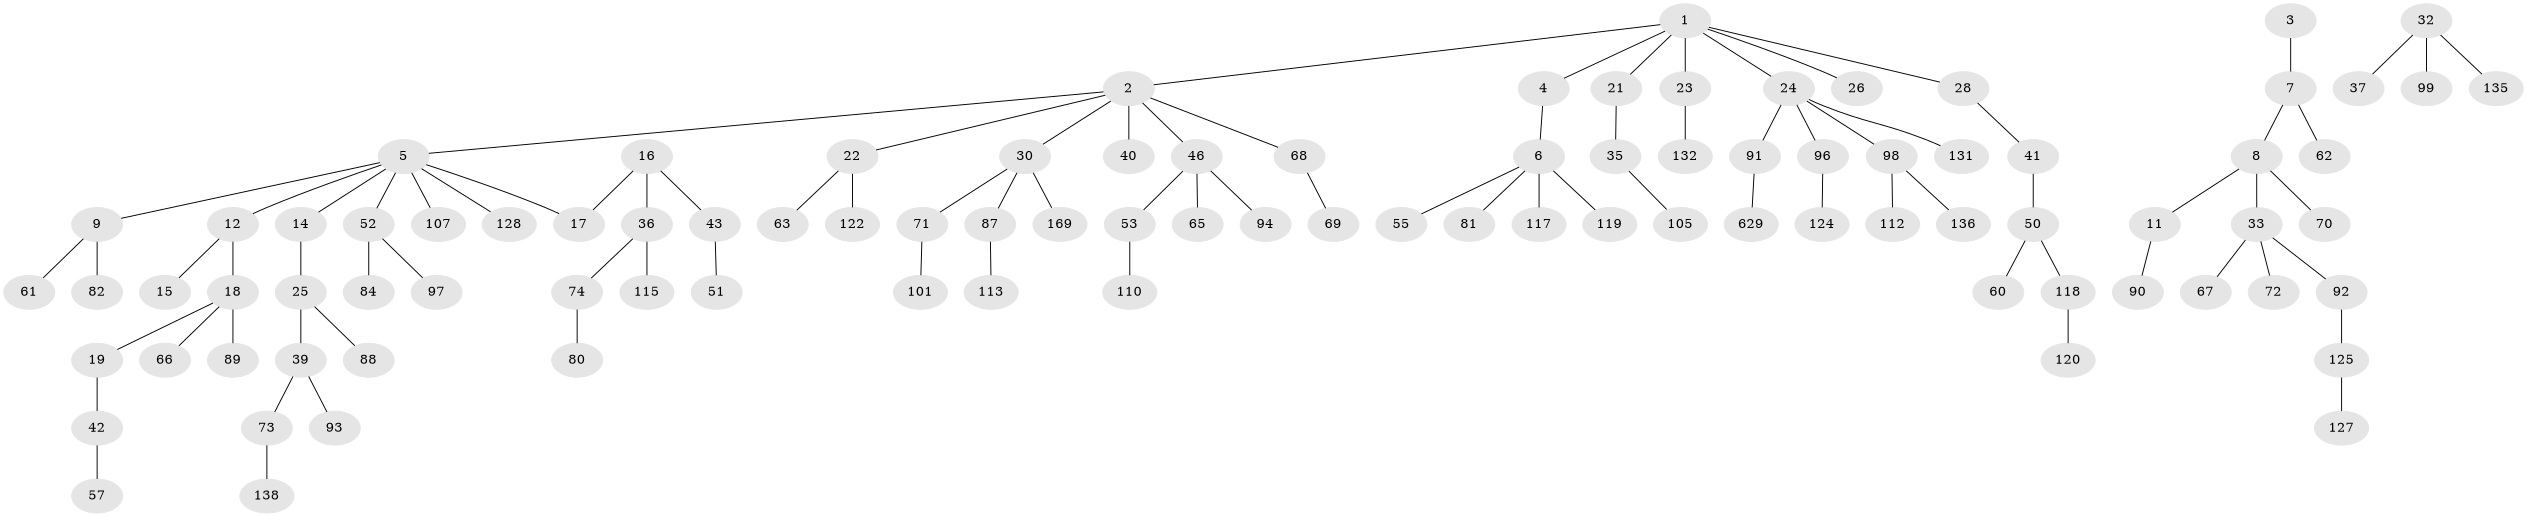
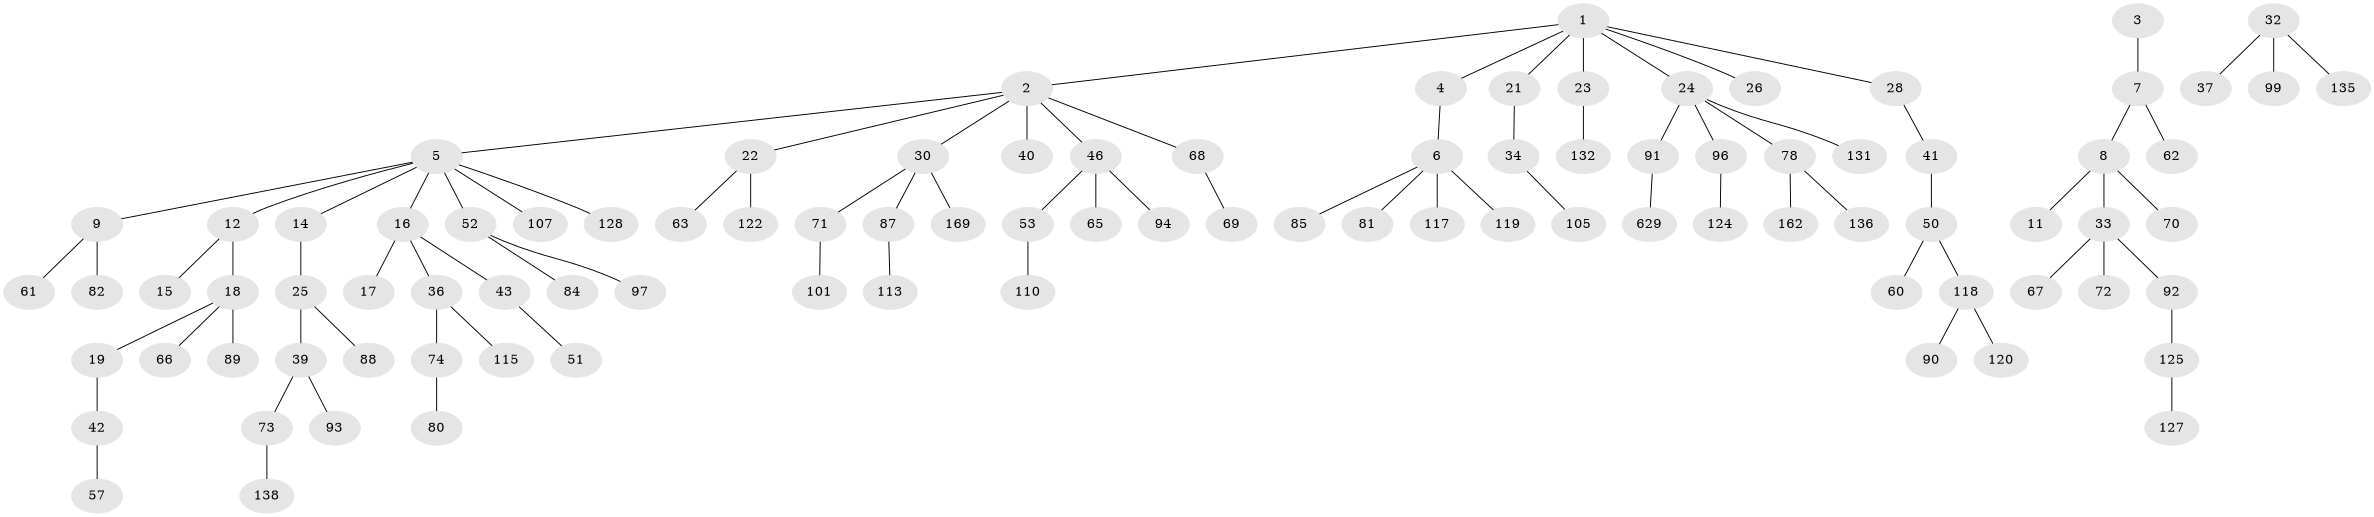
(1615, 157) -> (1514, 157)
(1892, 157) -> (1790, 157)
(493, 188) -> (420, 191)
(1401, 224) -> (1300, 224)
(1893, 224) -> (1791, 224)
(2146, 258) -> (1949, 326)
